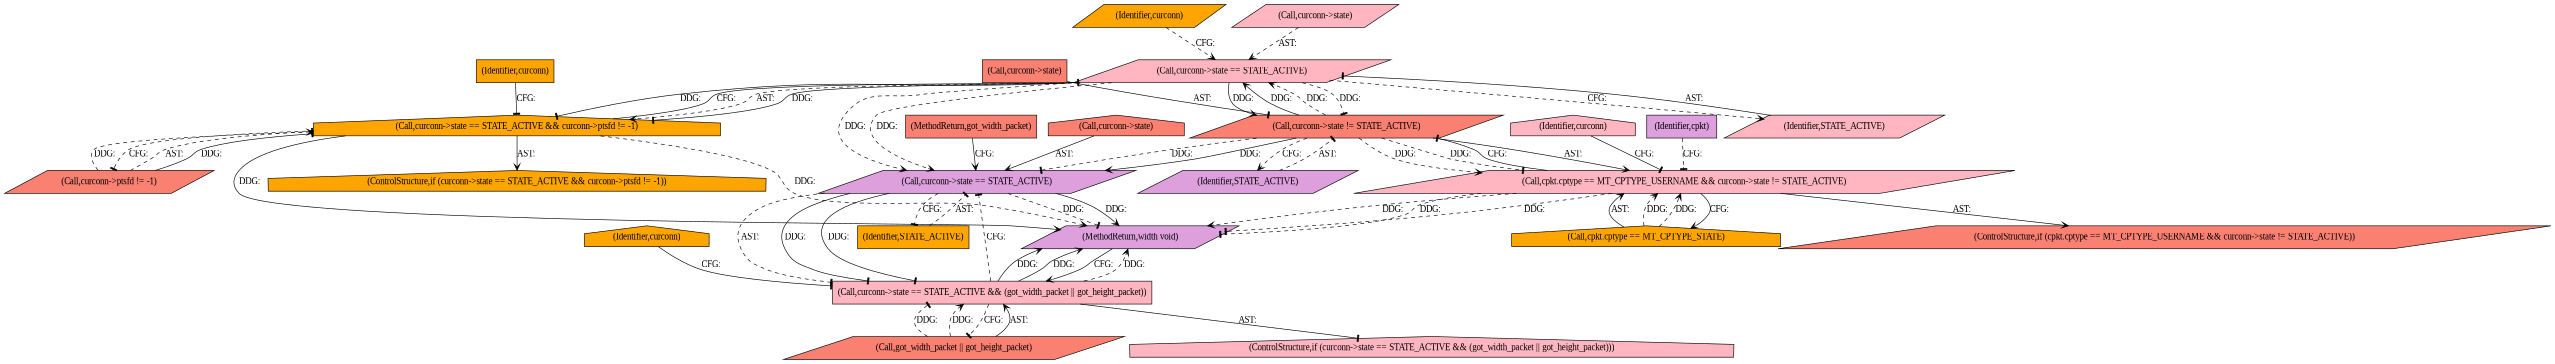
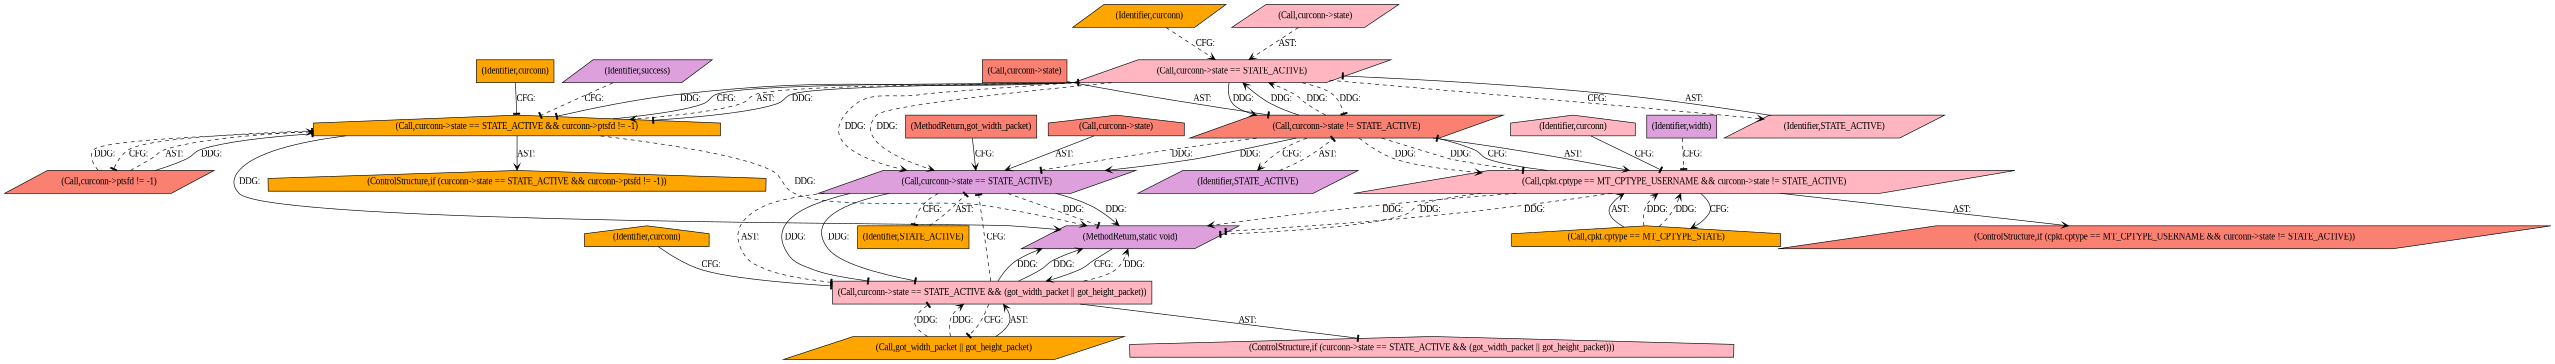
none -> (637, 71)
(1682, 127) -> (1682, 127)
(1130, 237) -> (1130, 237)
(954, 348) -> (954, 348)
